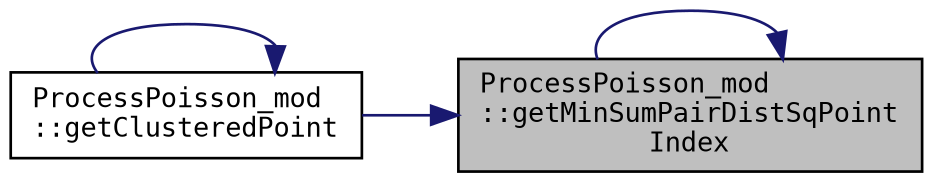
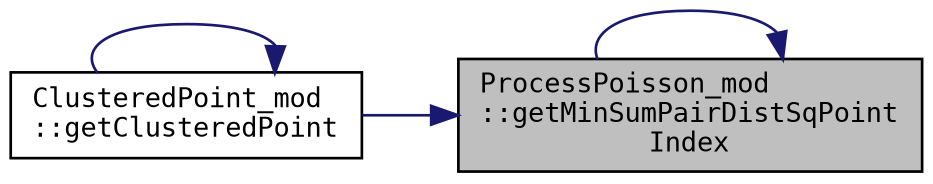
(186, 115) -> (186, 115)
